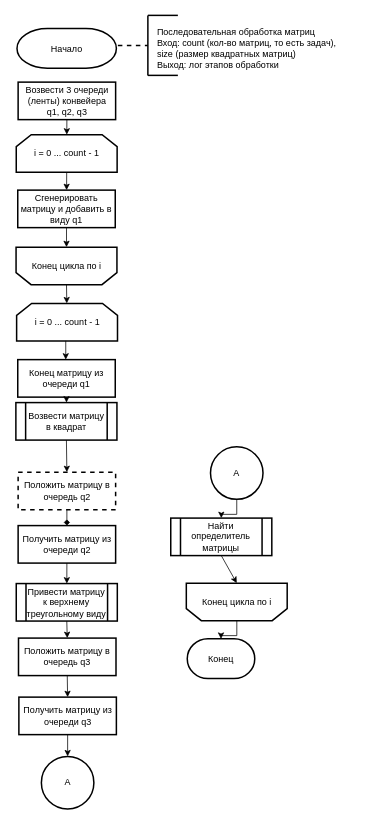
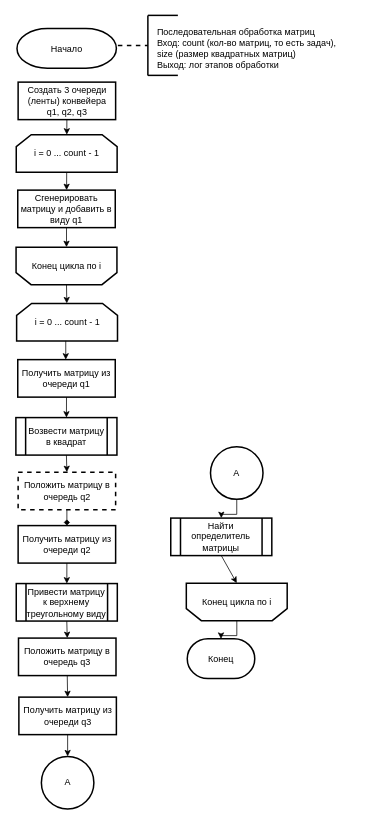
(67, 101) -> (67, 101)
(66, 378) -> (66, 378)
(66, 421) -> (66, 436)
